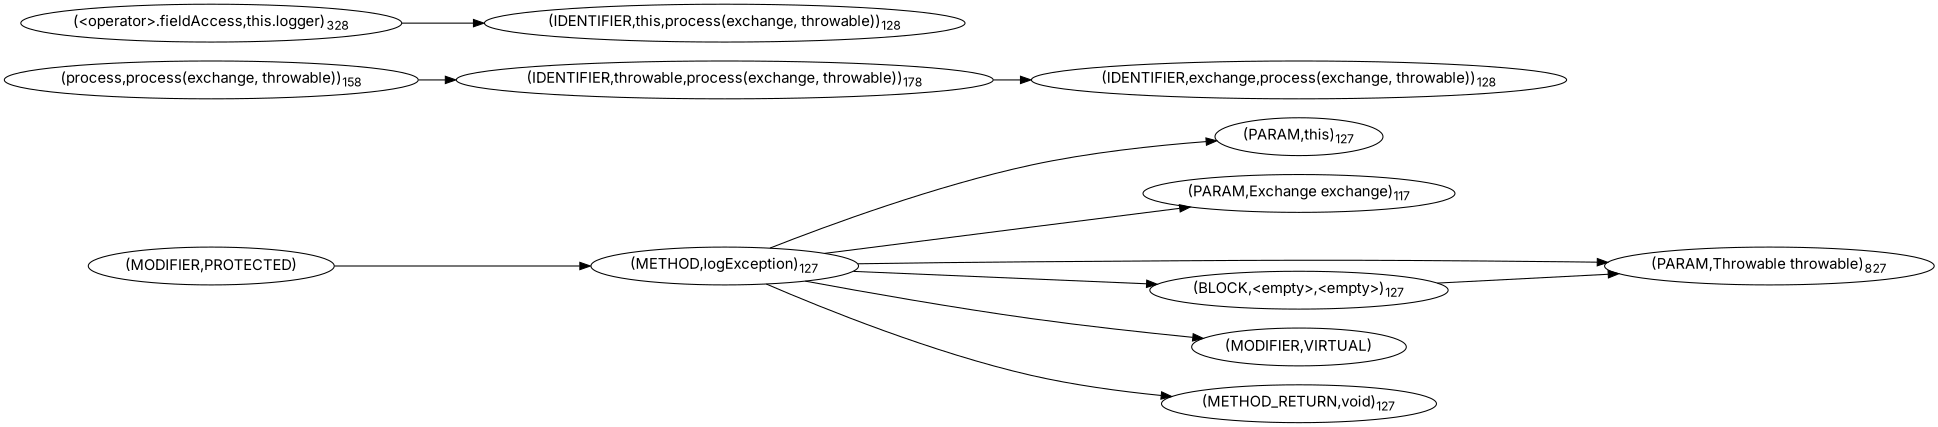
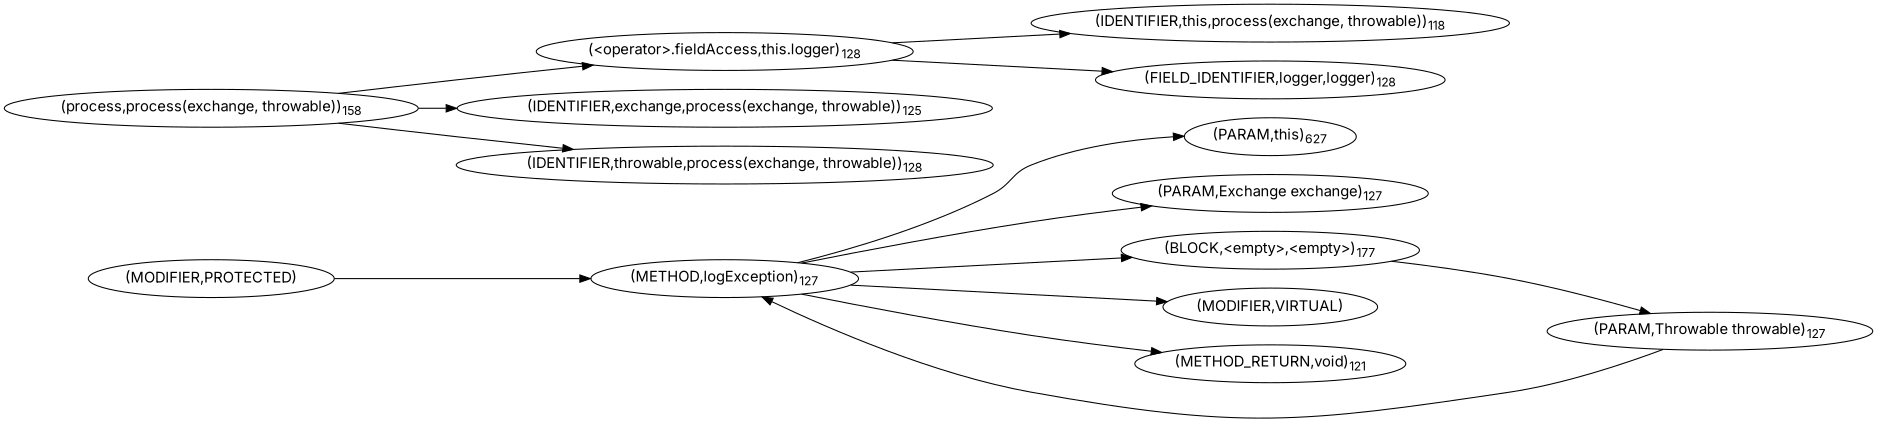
(338, 22) -> (851, 50)
(891, 22) -> (1437, 22)
(913, 78) -> (913, 163)
(1487, 78) -> (912, 107)
none -> (460, 79)
(1007, 80) -> (432, 108)
none -> (1270, 80)
(1345, 135) -> (1317, 135)
(1402, 192) -> (1373, 192)
(1228, 261) -> (1212, 416)
(1876, 264) -> (1817, 330)
(1395, 289) -> (1366, 249)
(1386, 402) -> (1358, 362)
